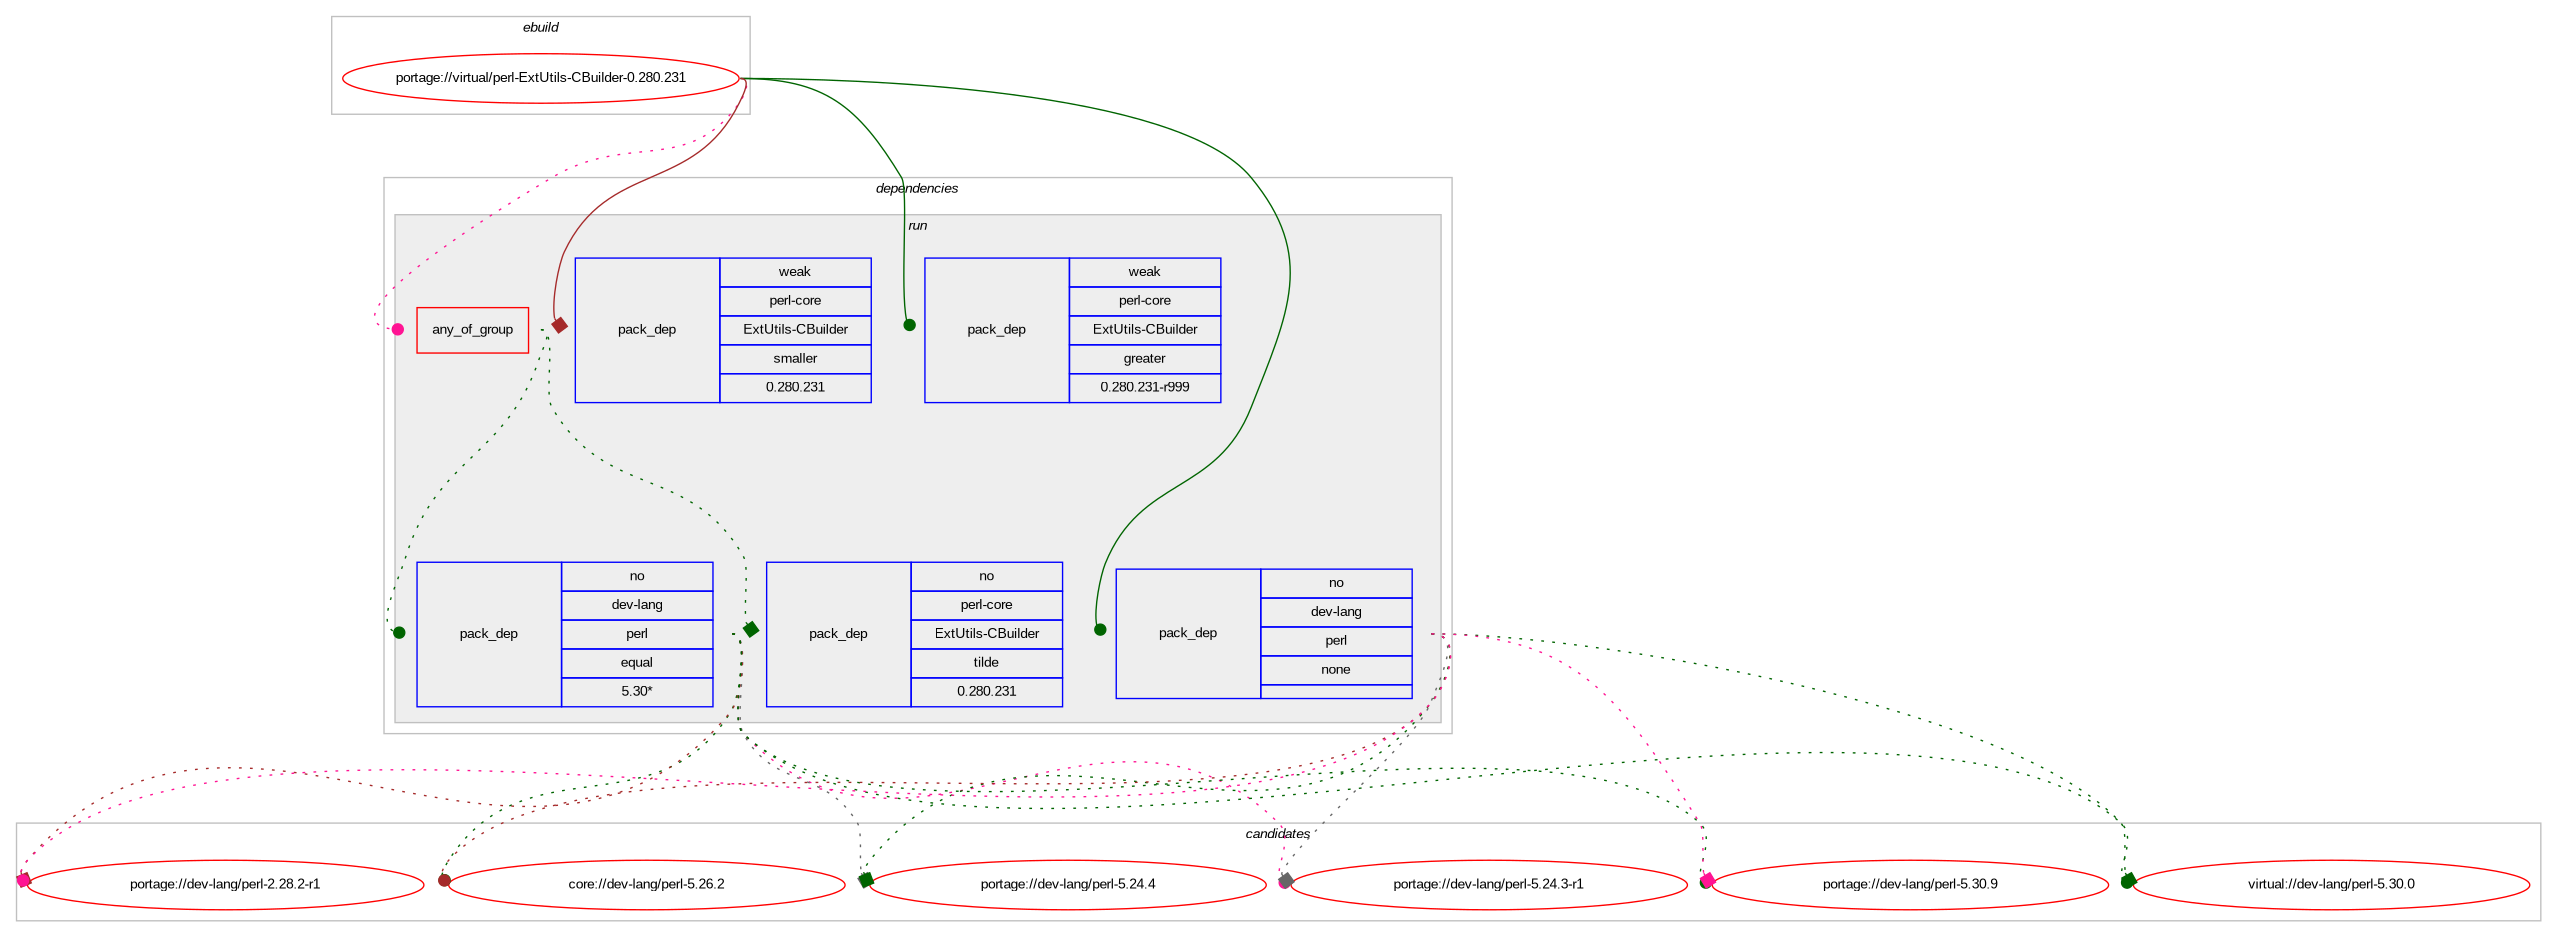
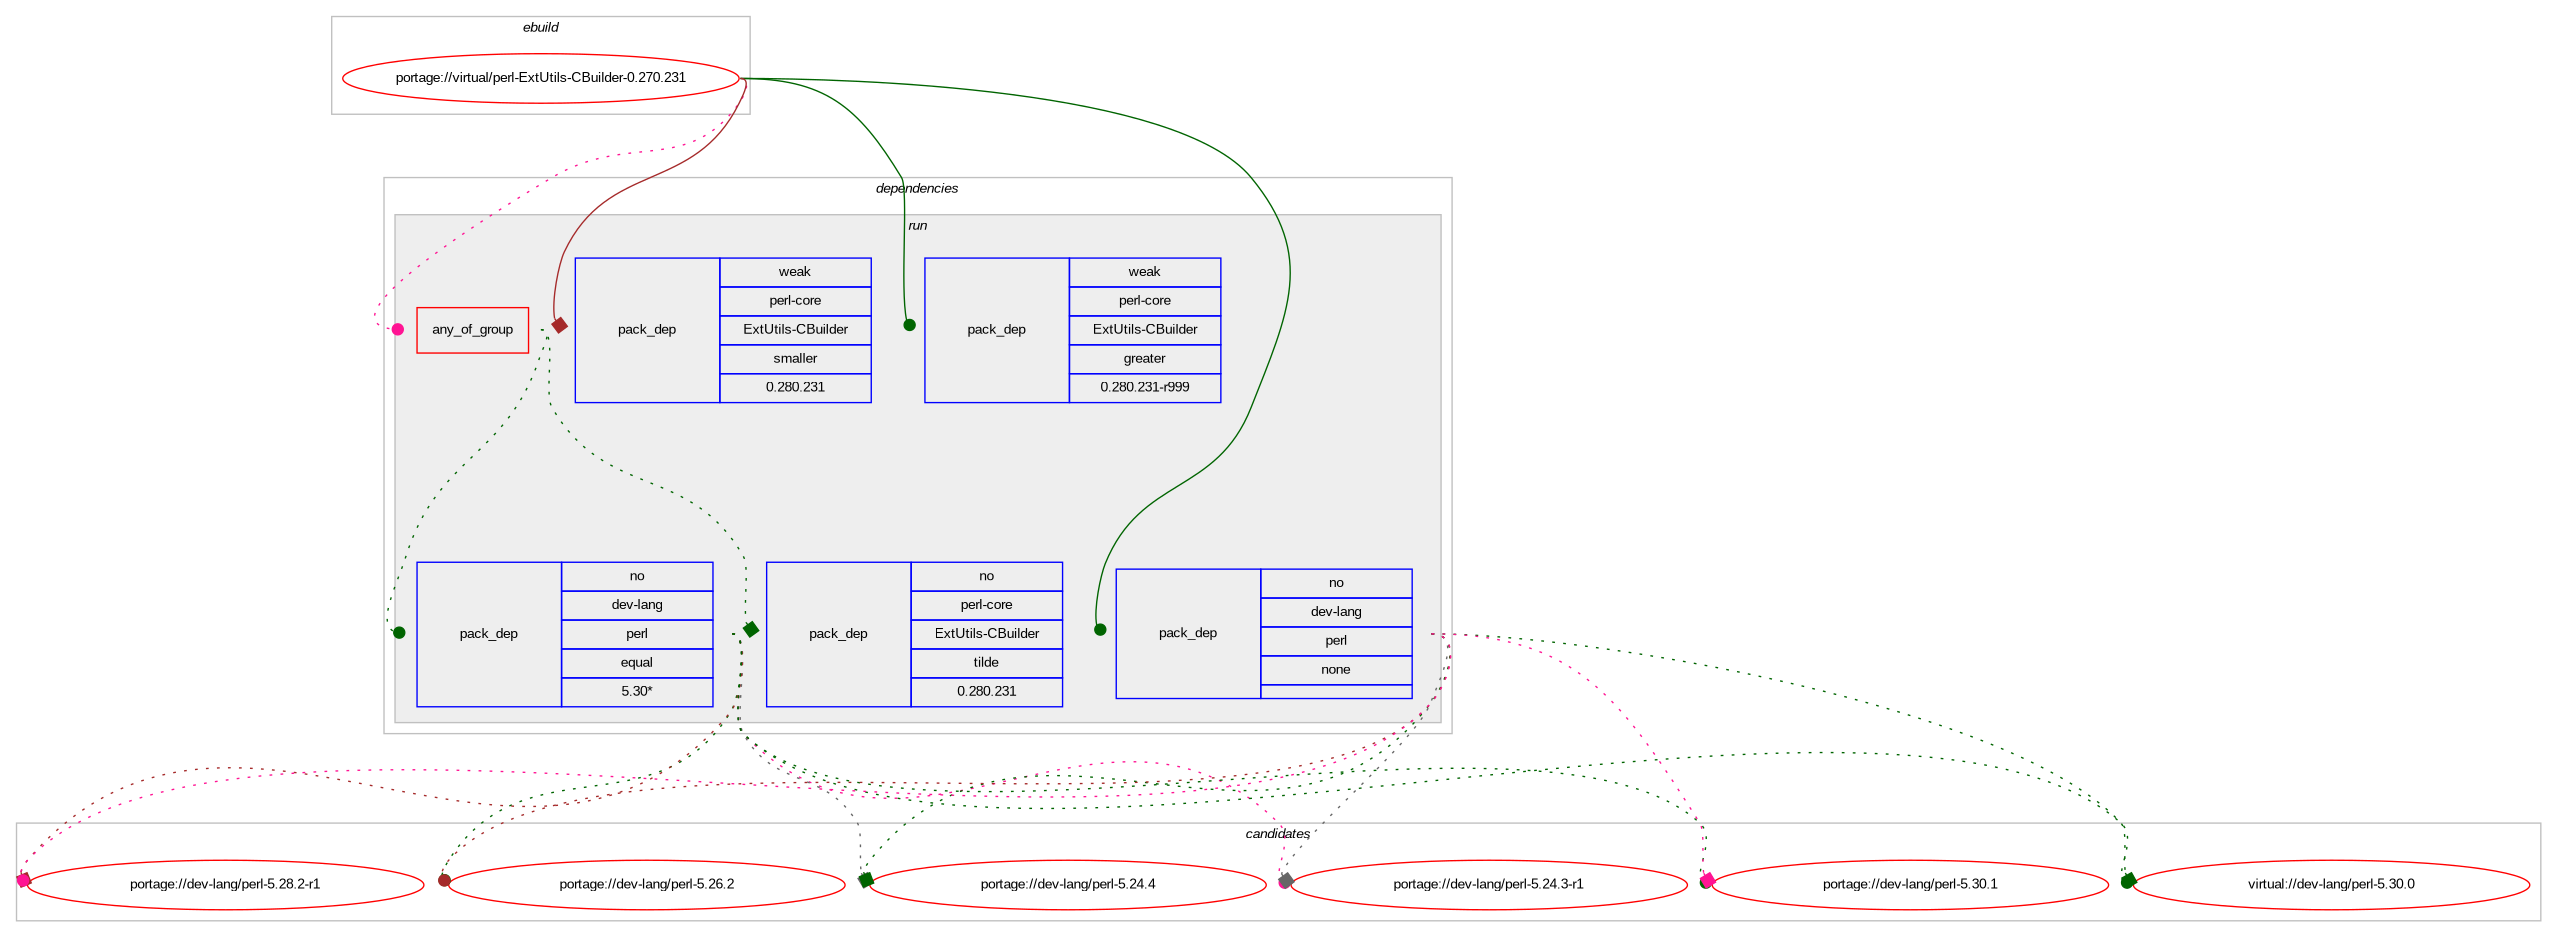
(541, 78) -> (541, 78)
(226, 885) -> (226, 885)
(647, 885) -> (647, 885)
(1910, 885) -> (1910, 885)
